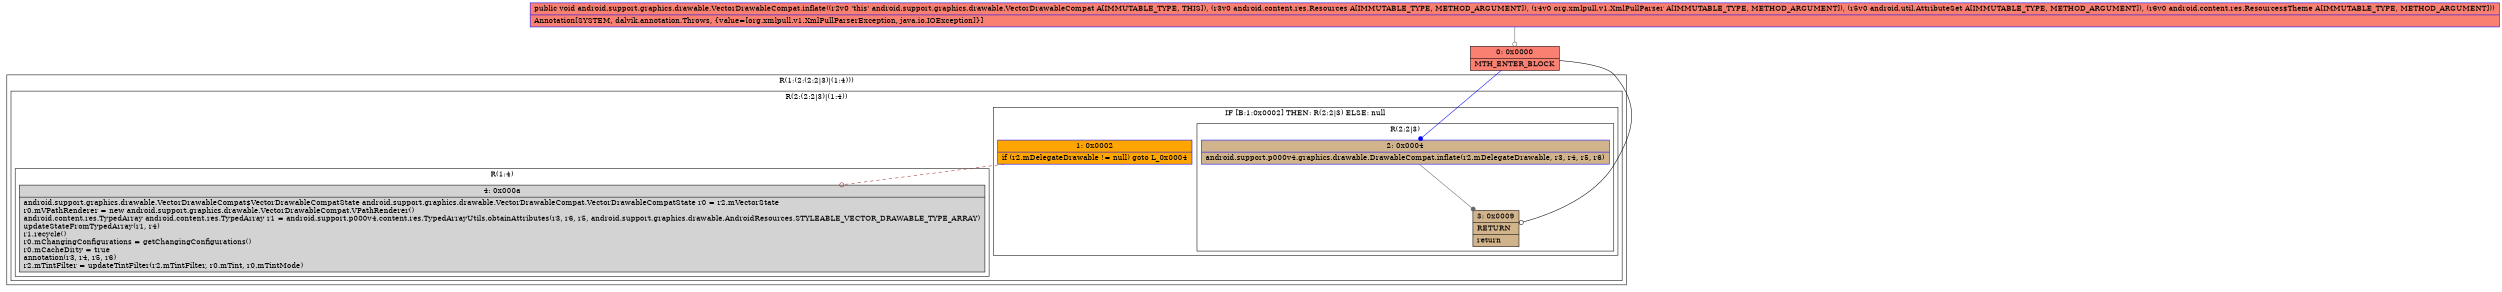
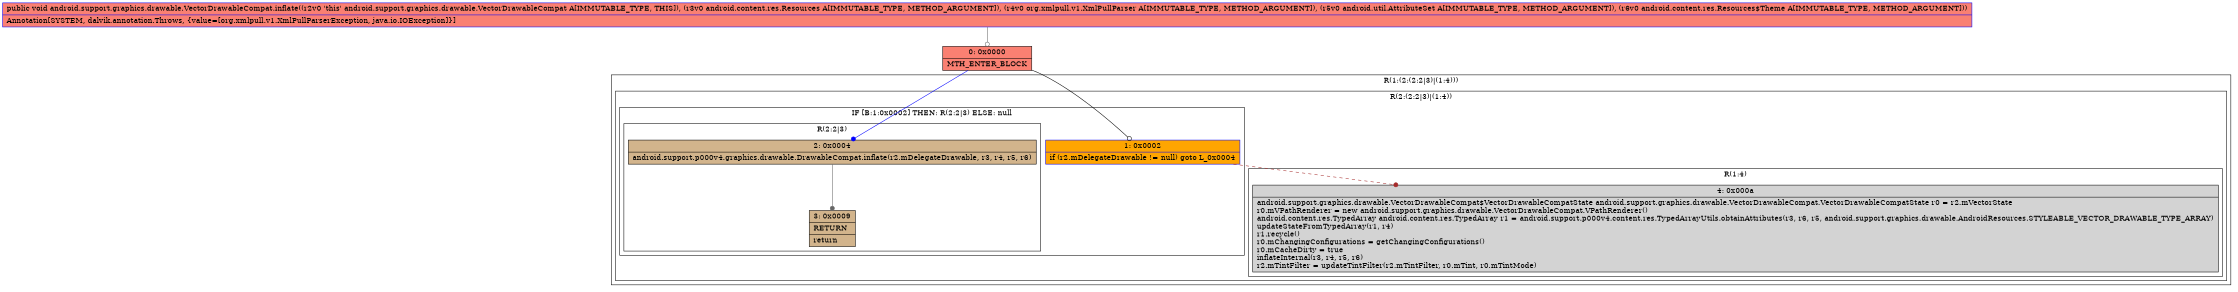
(1631, 125) -> (1083, 100)
(1405, 152) -> (832, 152)
(924, 174) -> (1314, 174)
(70, 258) -> (1310, 258)
